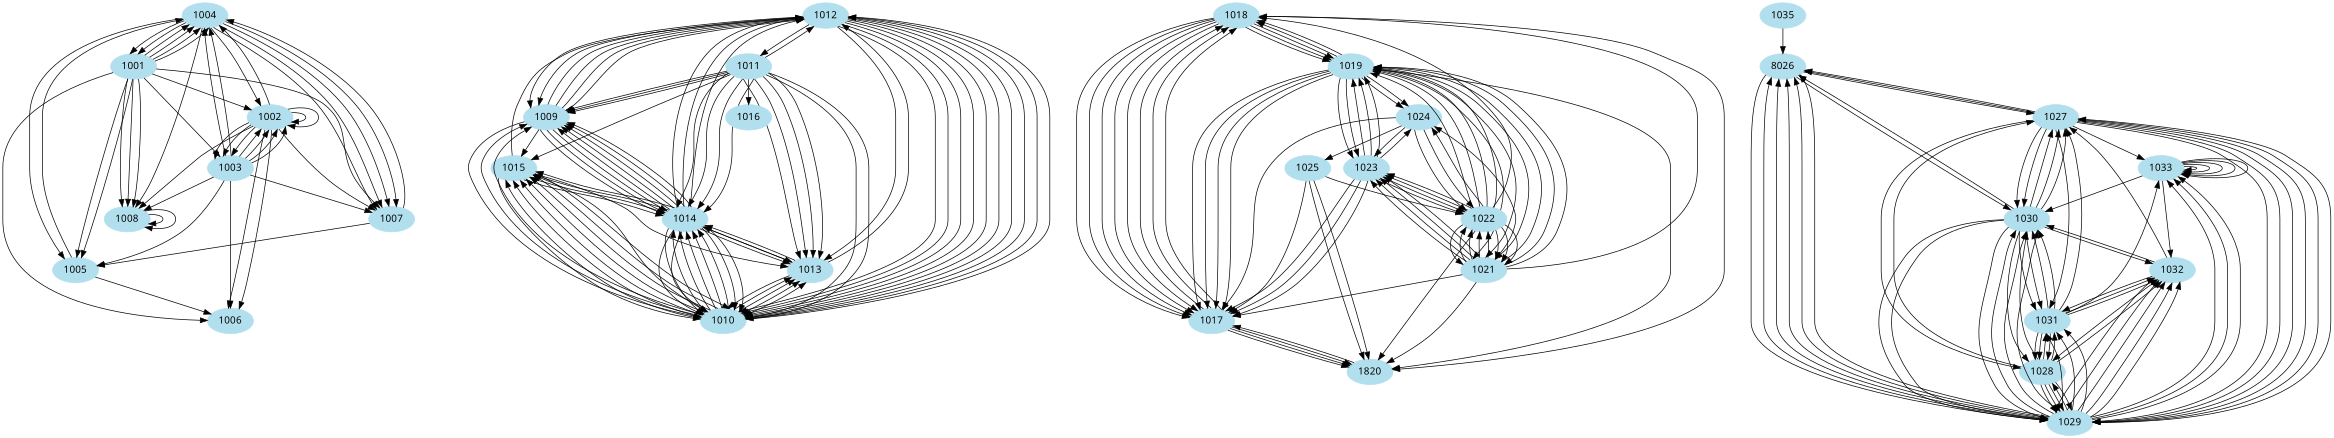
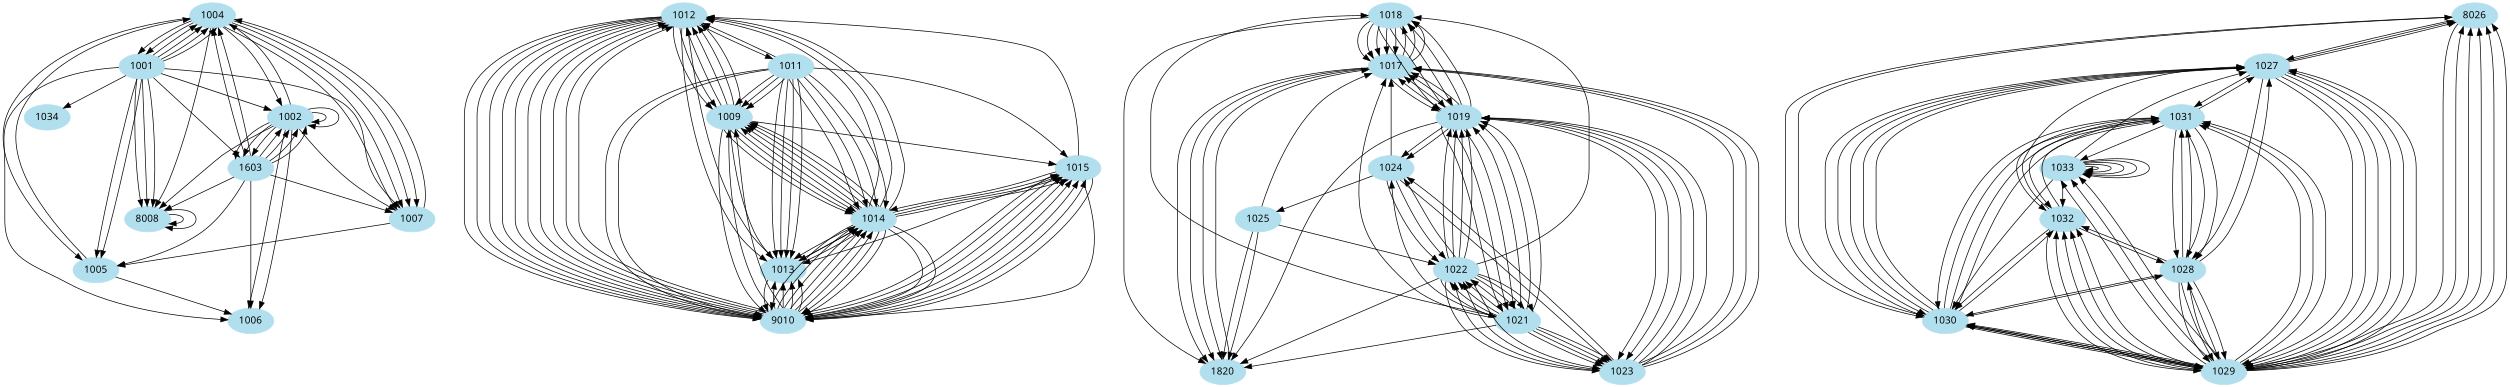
(1783, 16) -> none
none -> (1411, 95)
none -> (47, 117)
(749, 117) -> none
(2105, 141) -> (2152, 105)
(230, 168) -> (251, 168)
none -> (737, 175)
(127, 219) -> (148, 219)
(723, 321) -> (783, 321)
